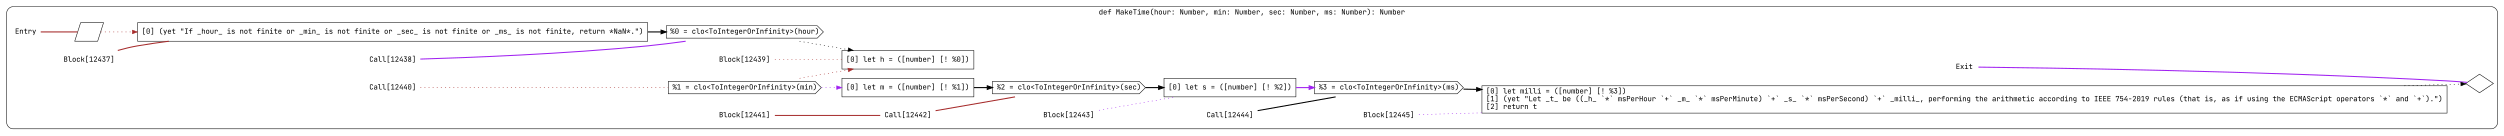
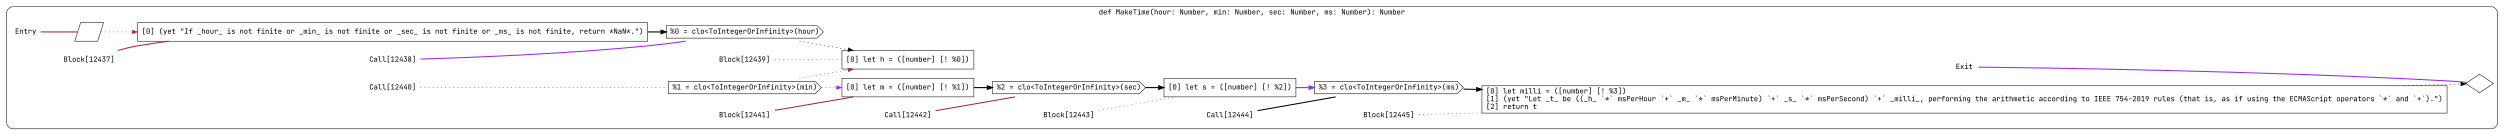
(828, 115) -> (814, 104)
